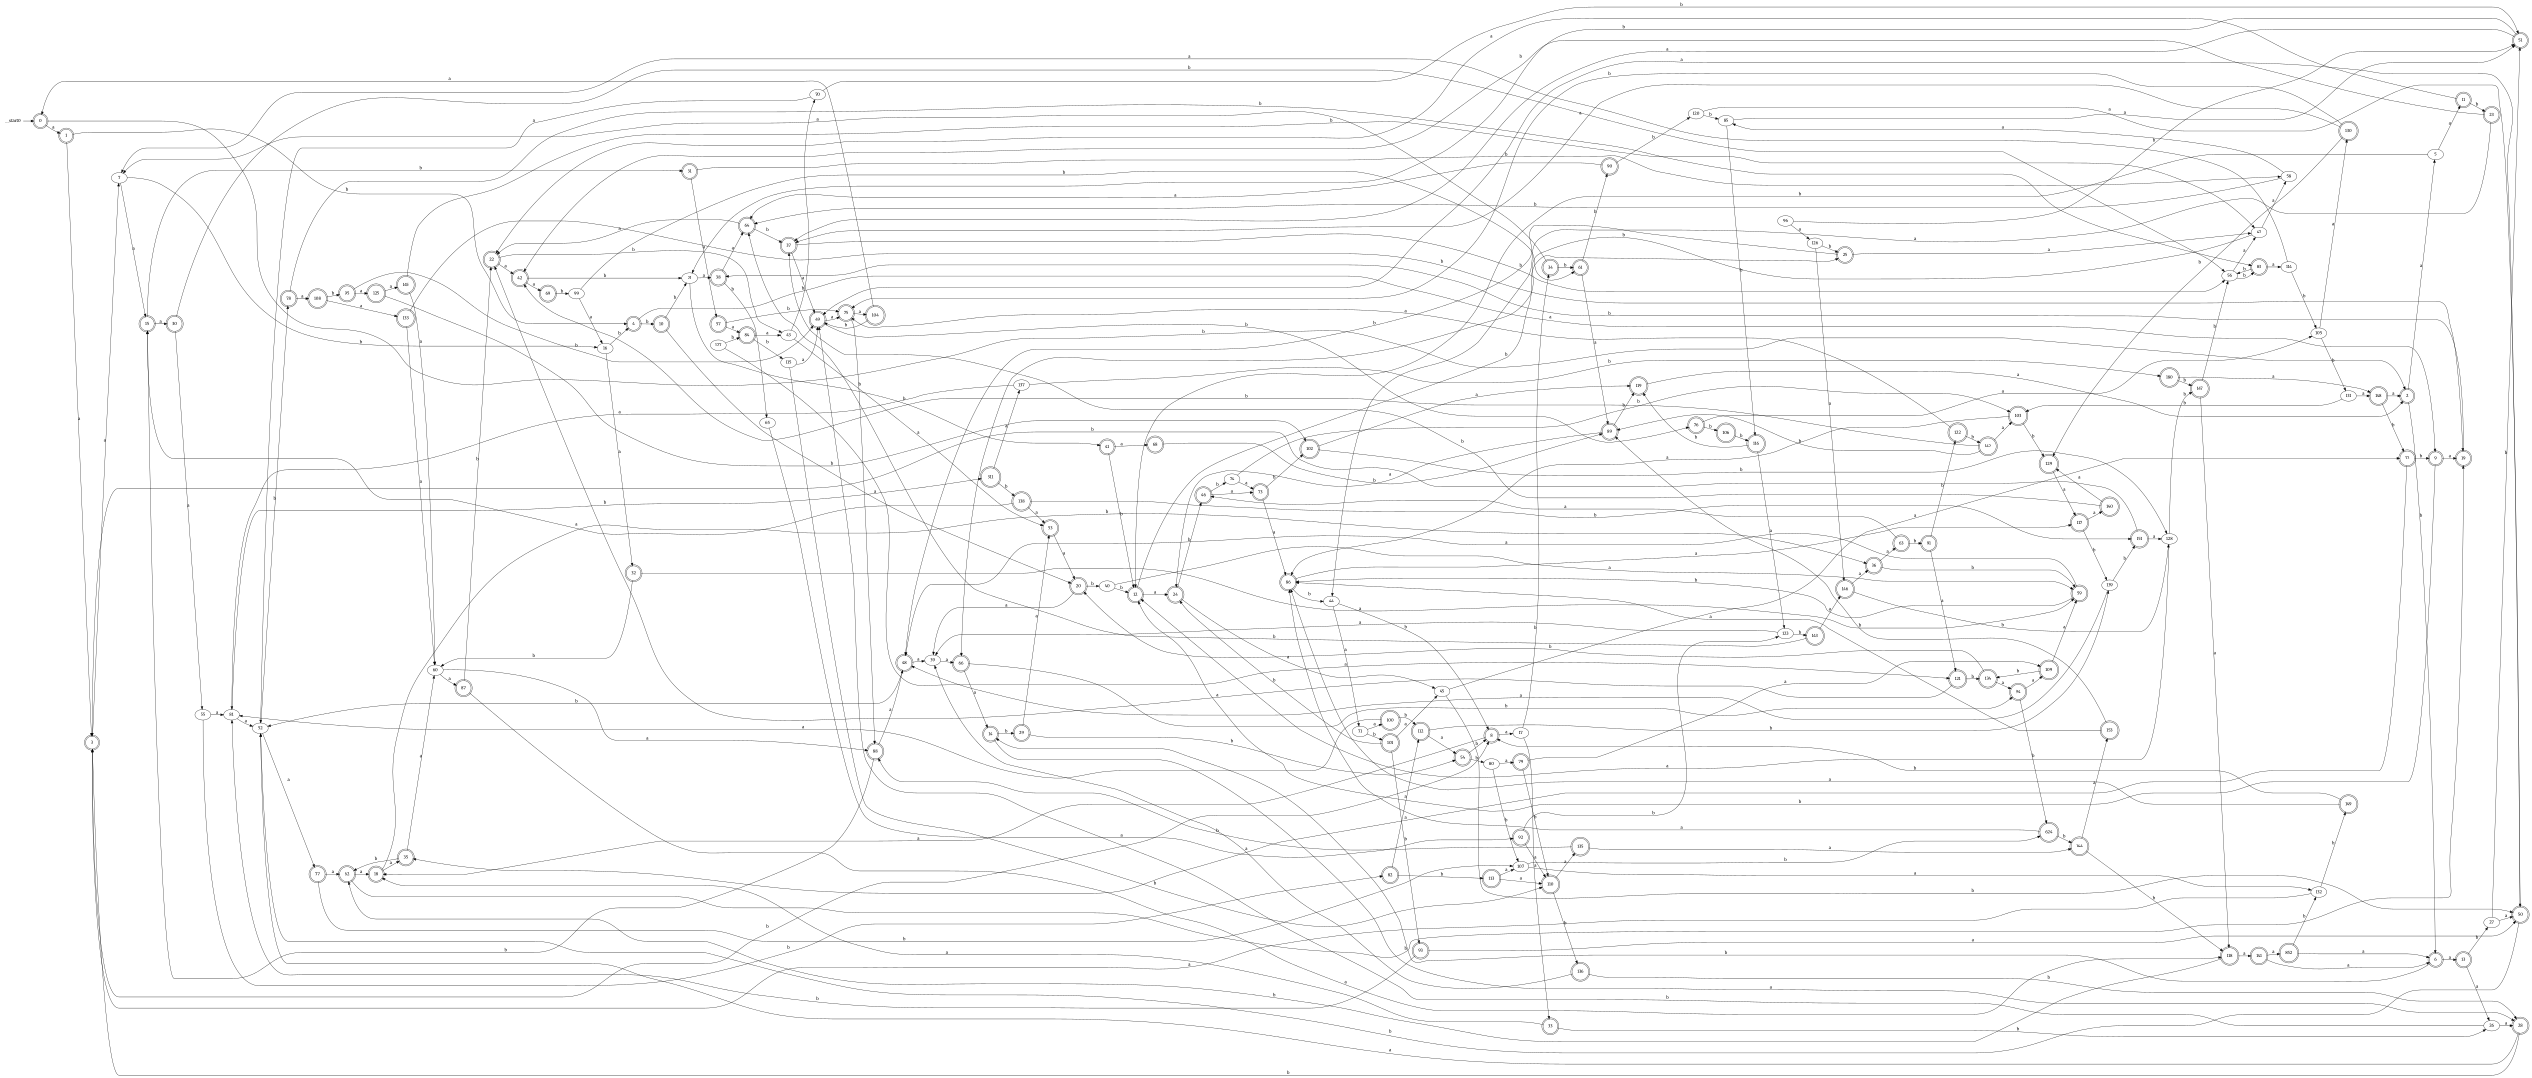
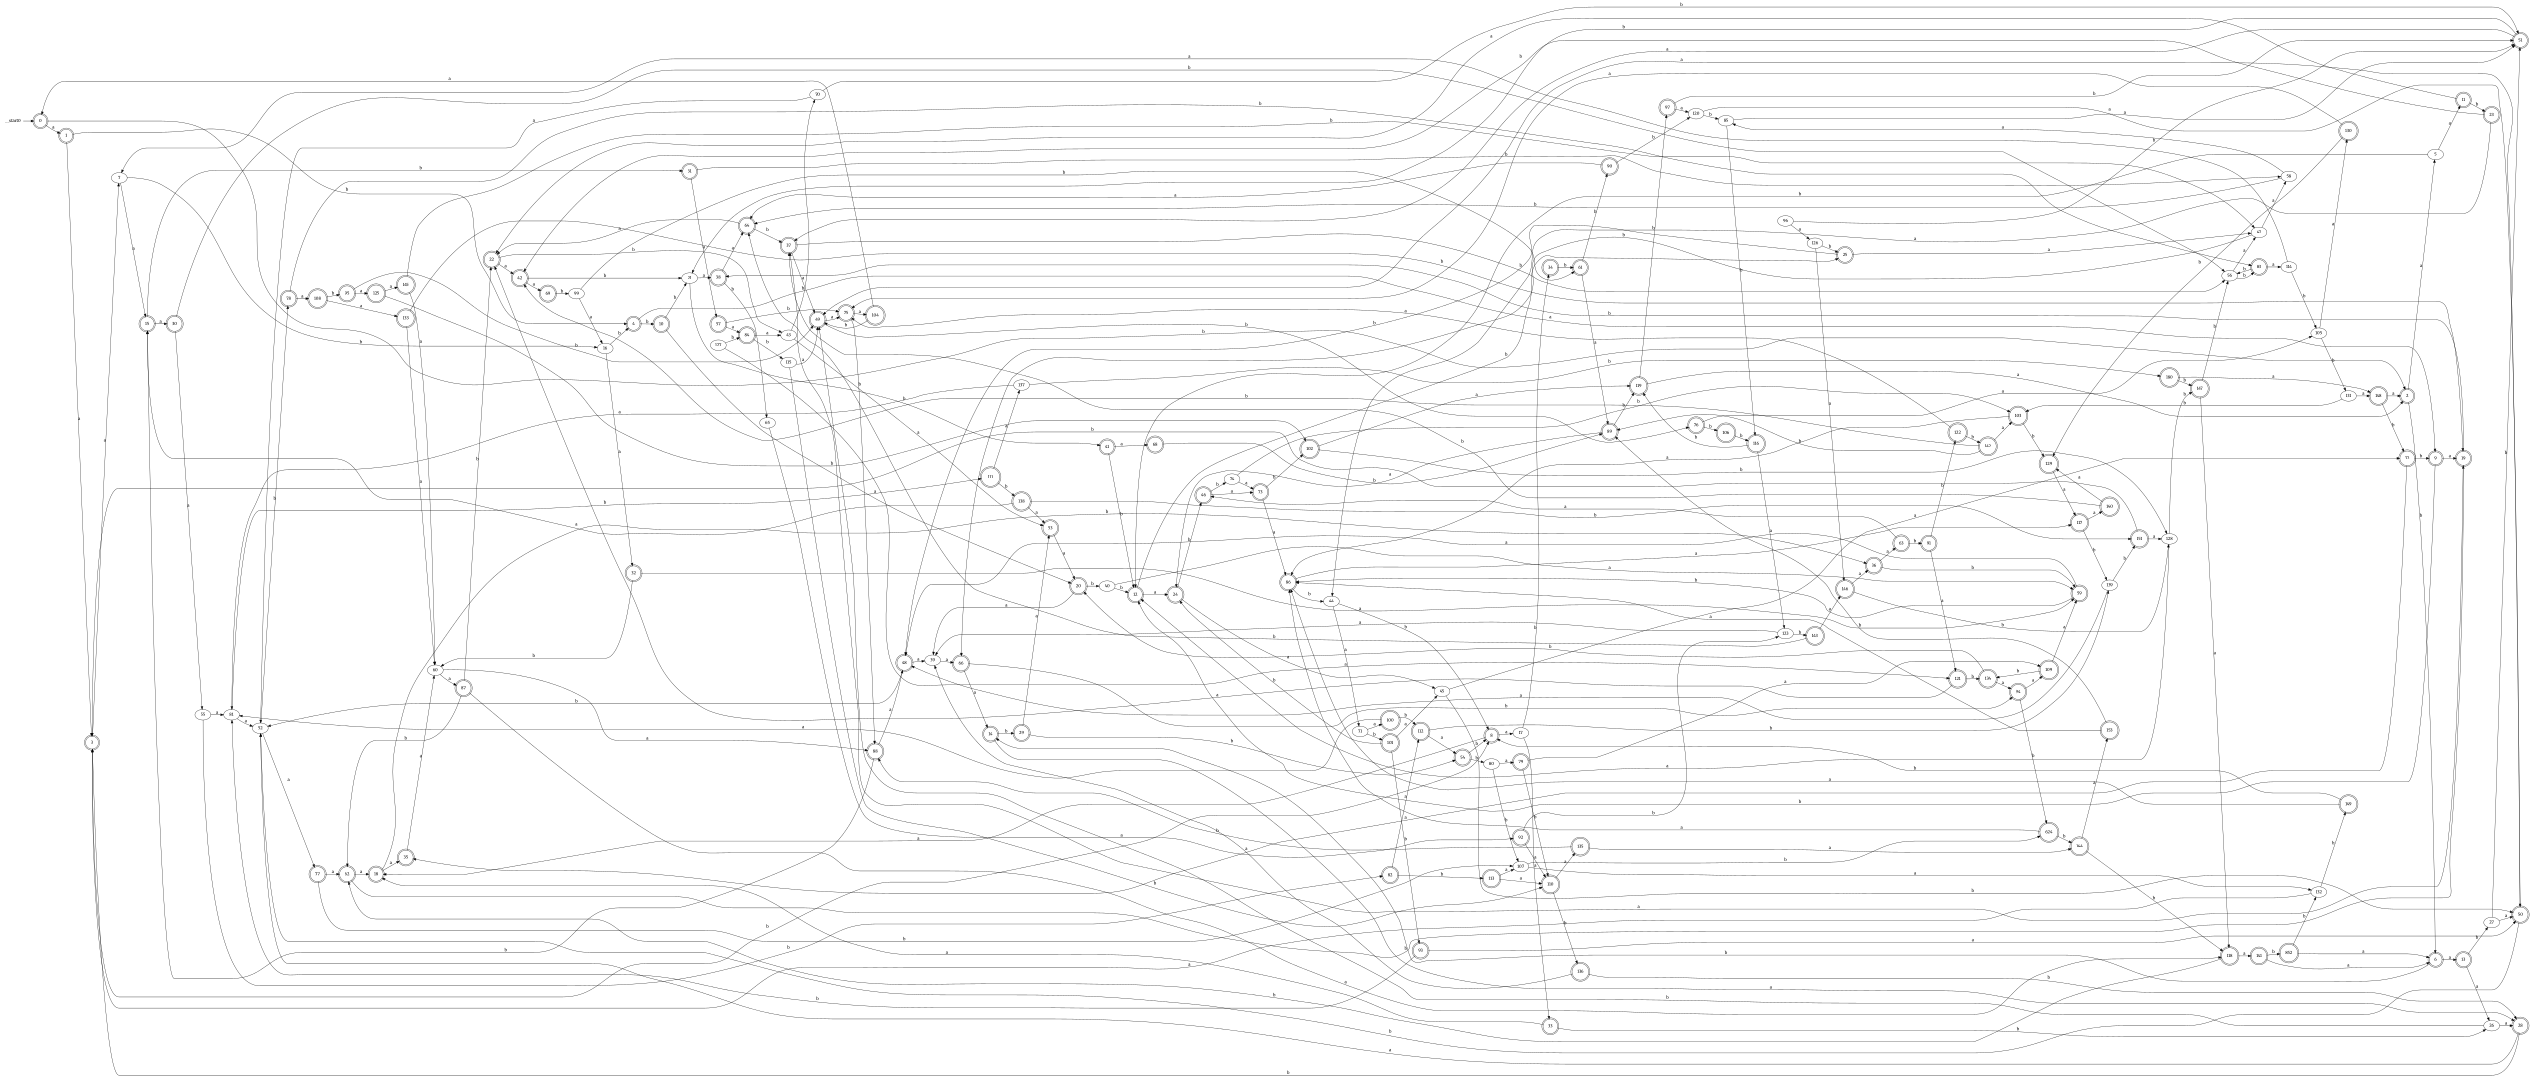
(1610, 74) -> (1610, 74)
none -> (1668, 108)
(856, 119) -> none
(1567, 142) -> (1581, 910)
(991, 477) -> (991, 477)
(377, 862) -> (366, 746)
(2273, 952) -> (2273, 952)
